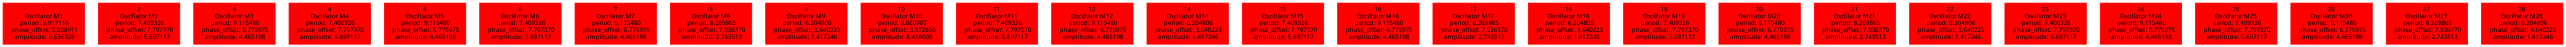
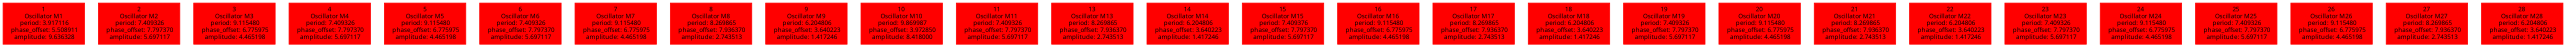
(1283, 23) -> (1283, 23)
none -> (1092, 24)
(1092, 24) -> none
